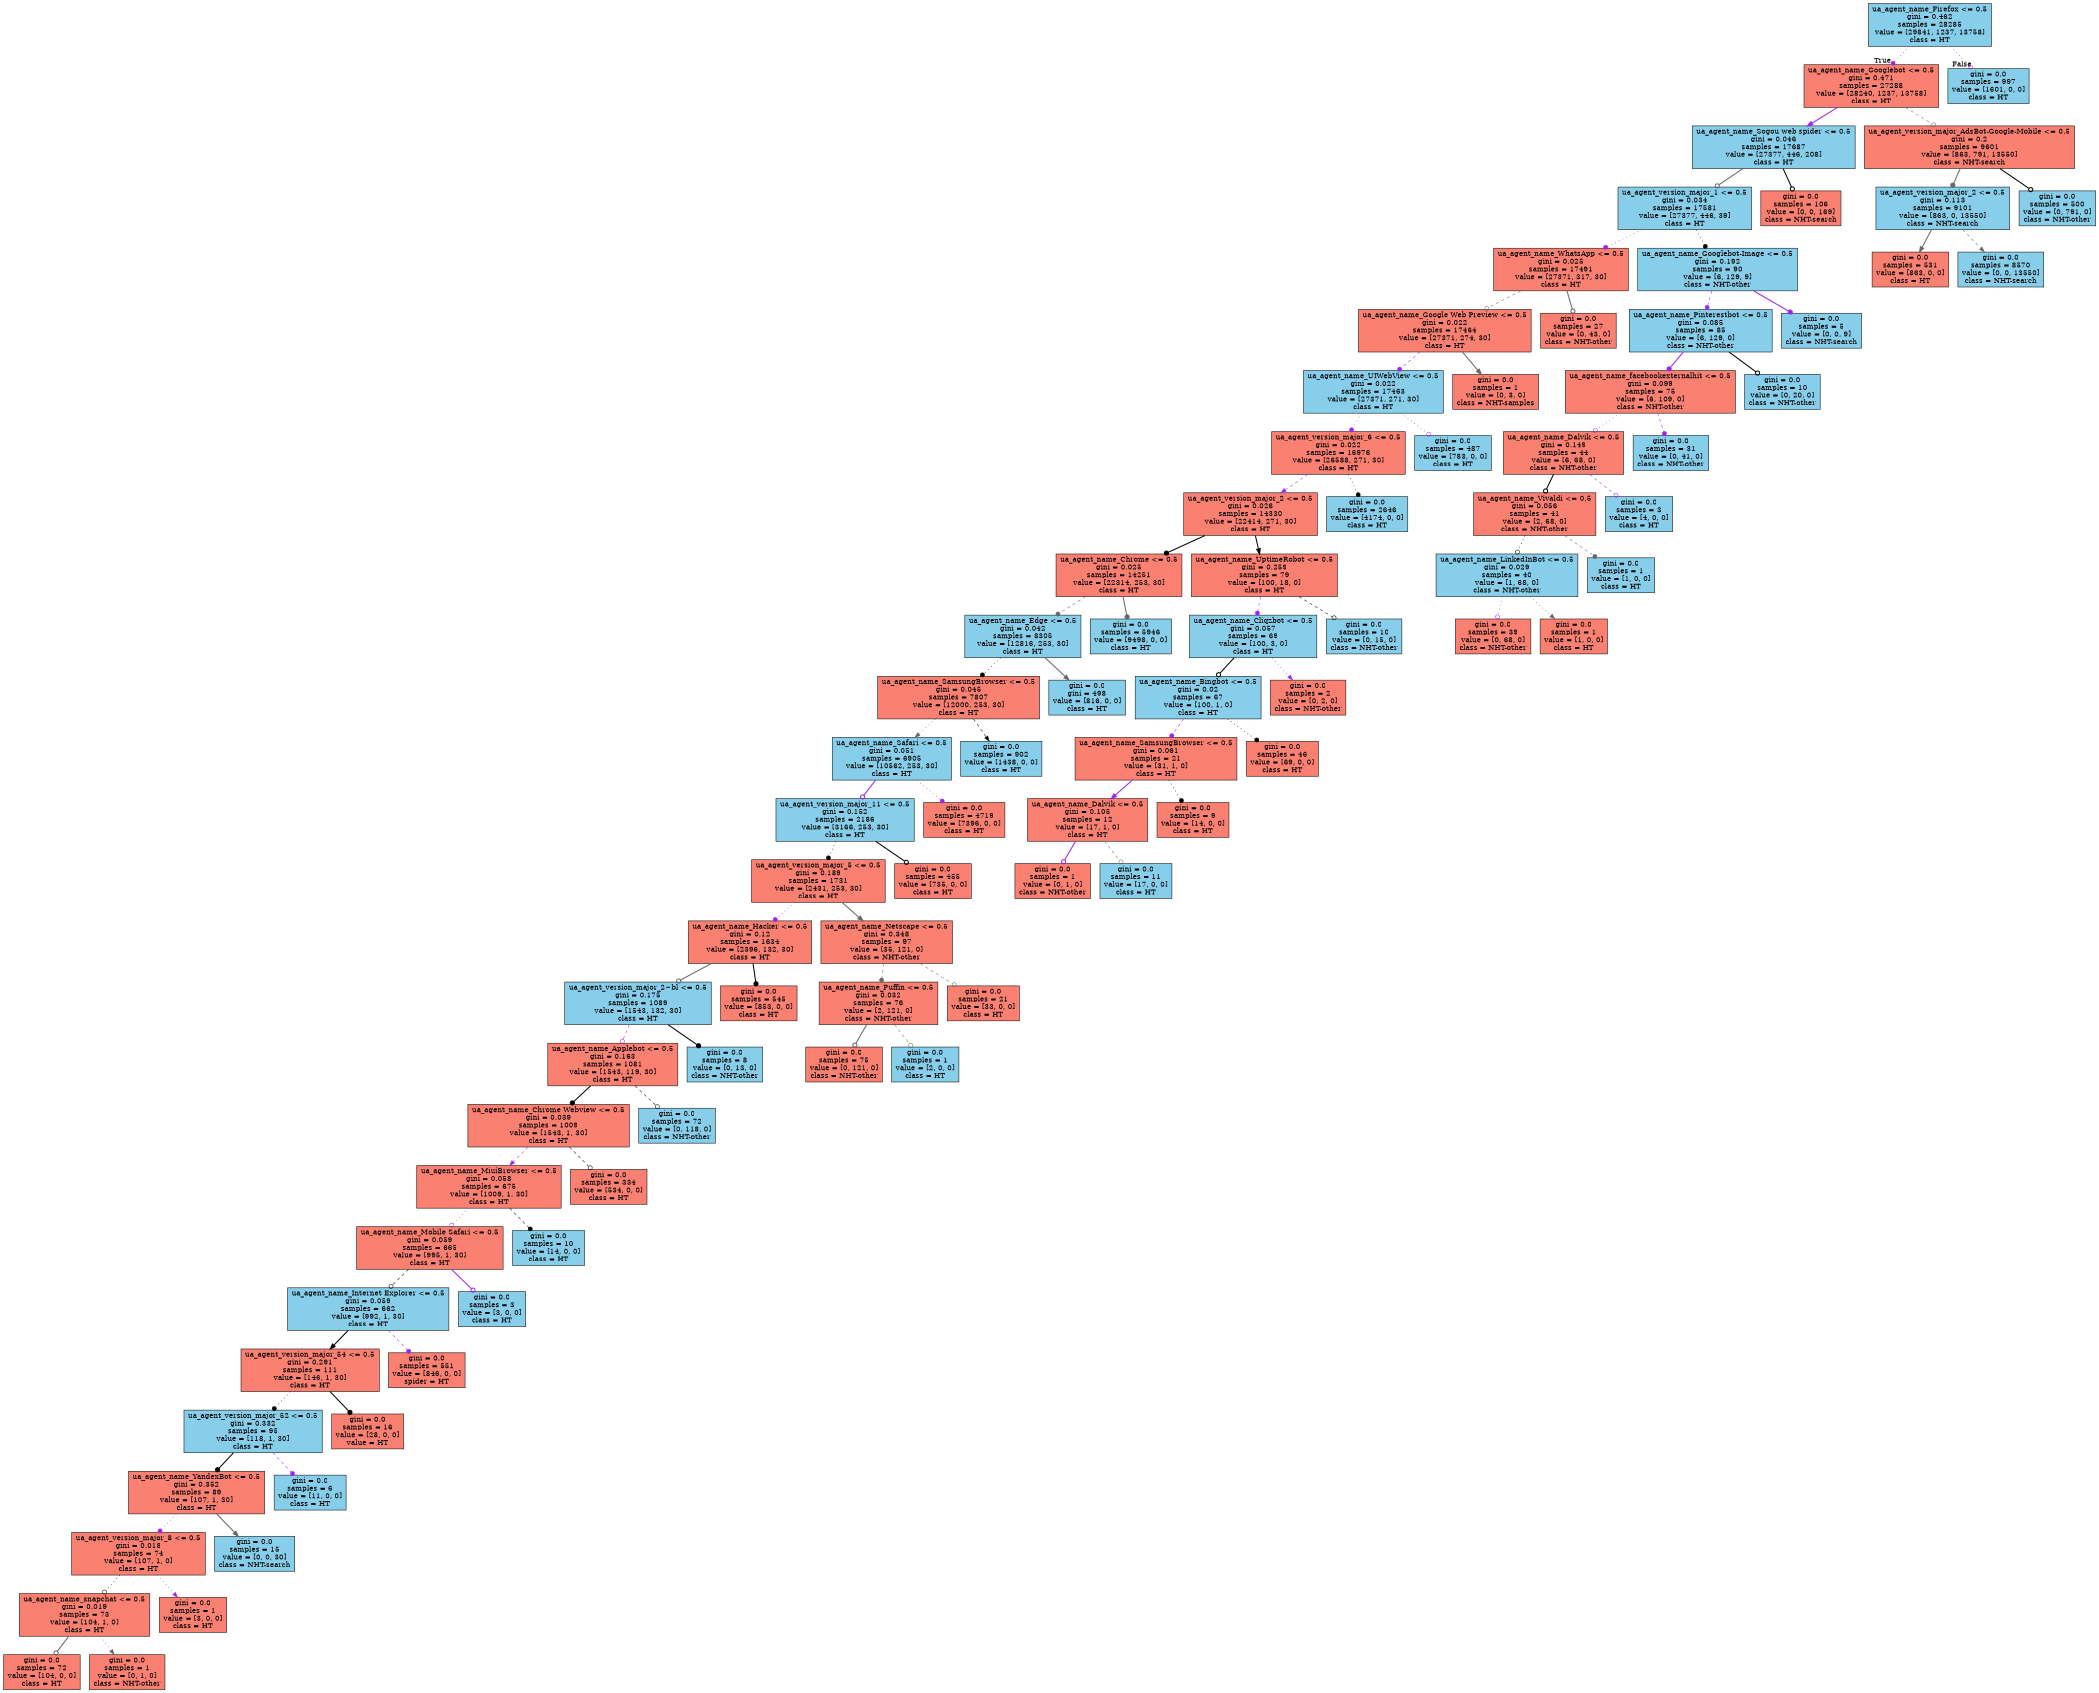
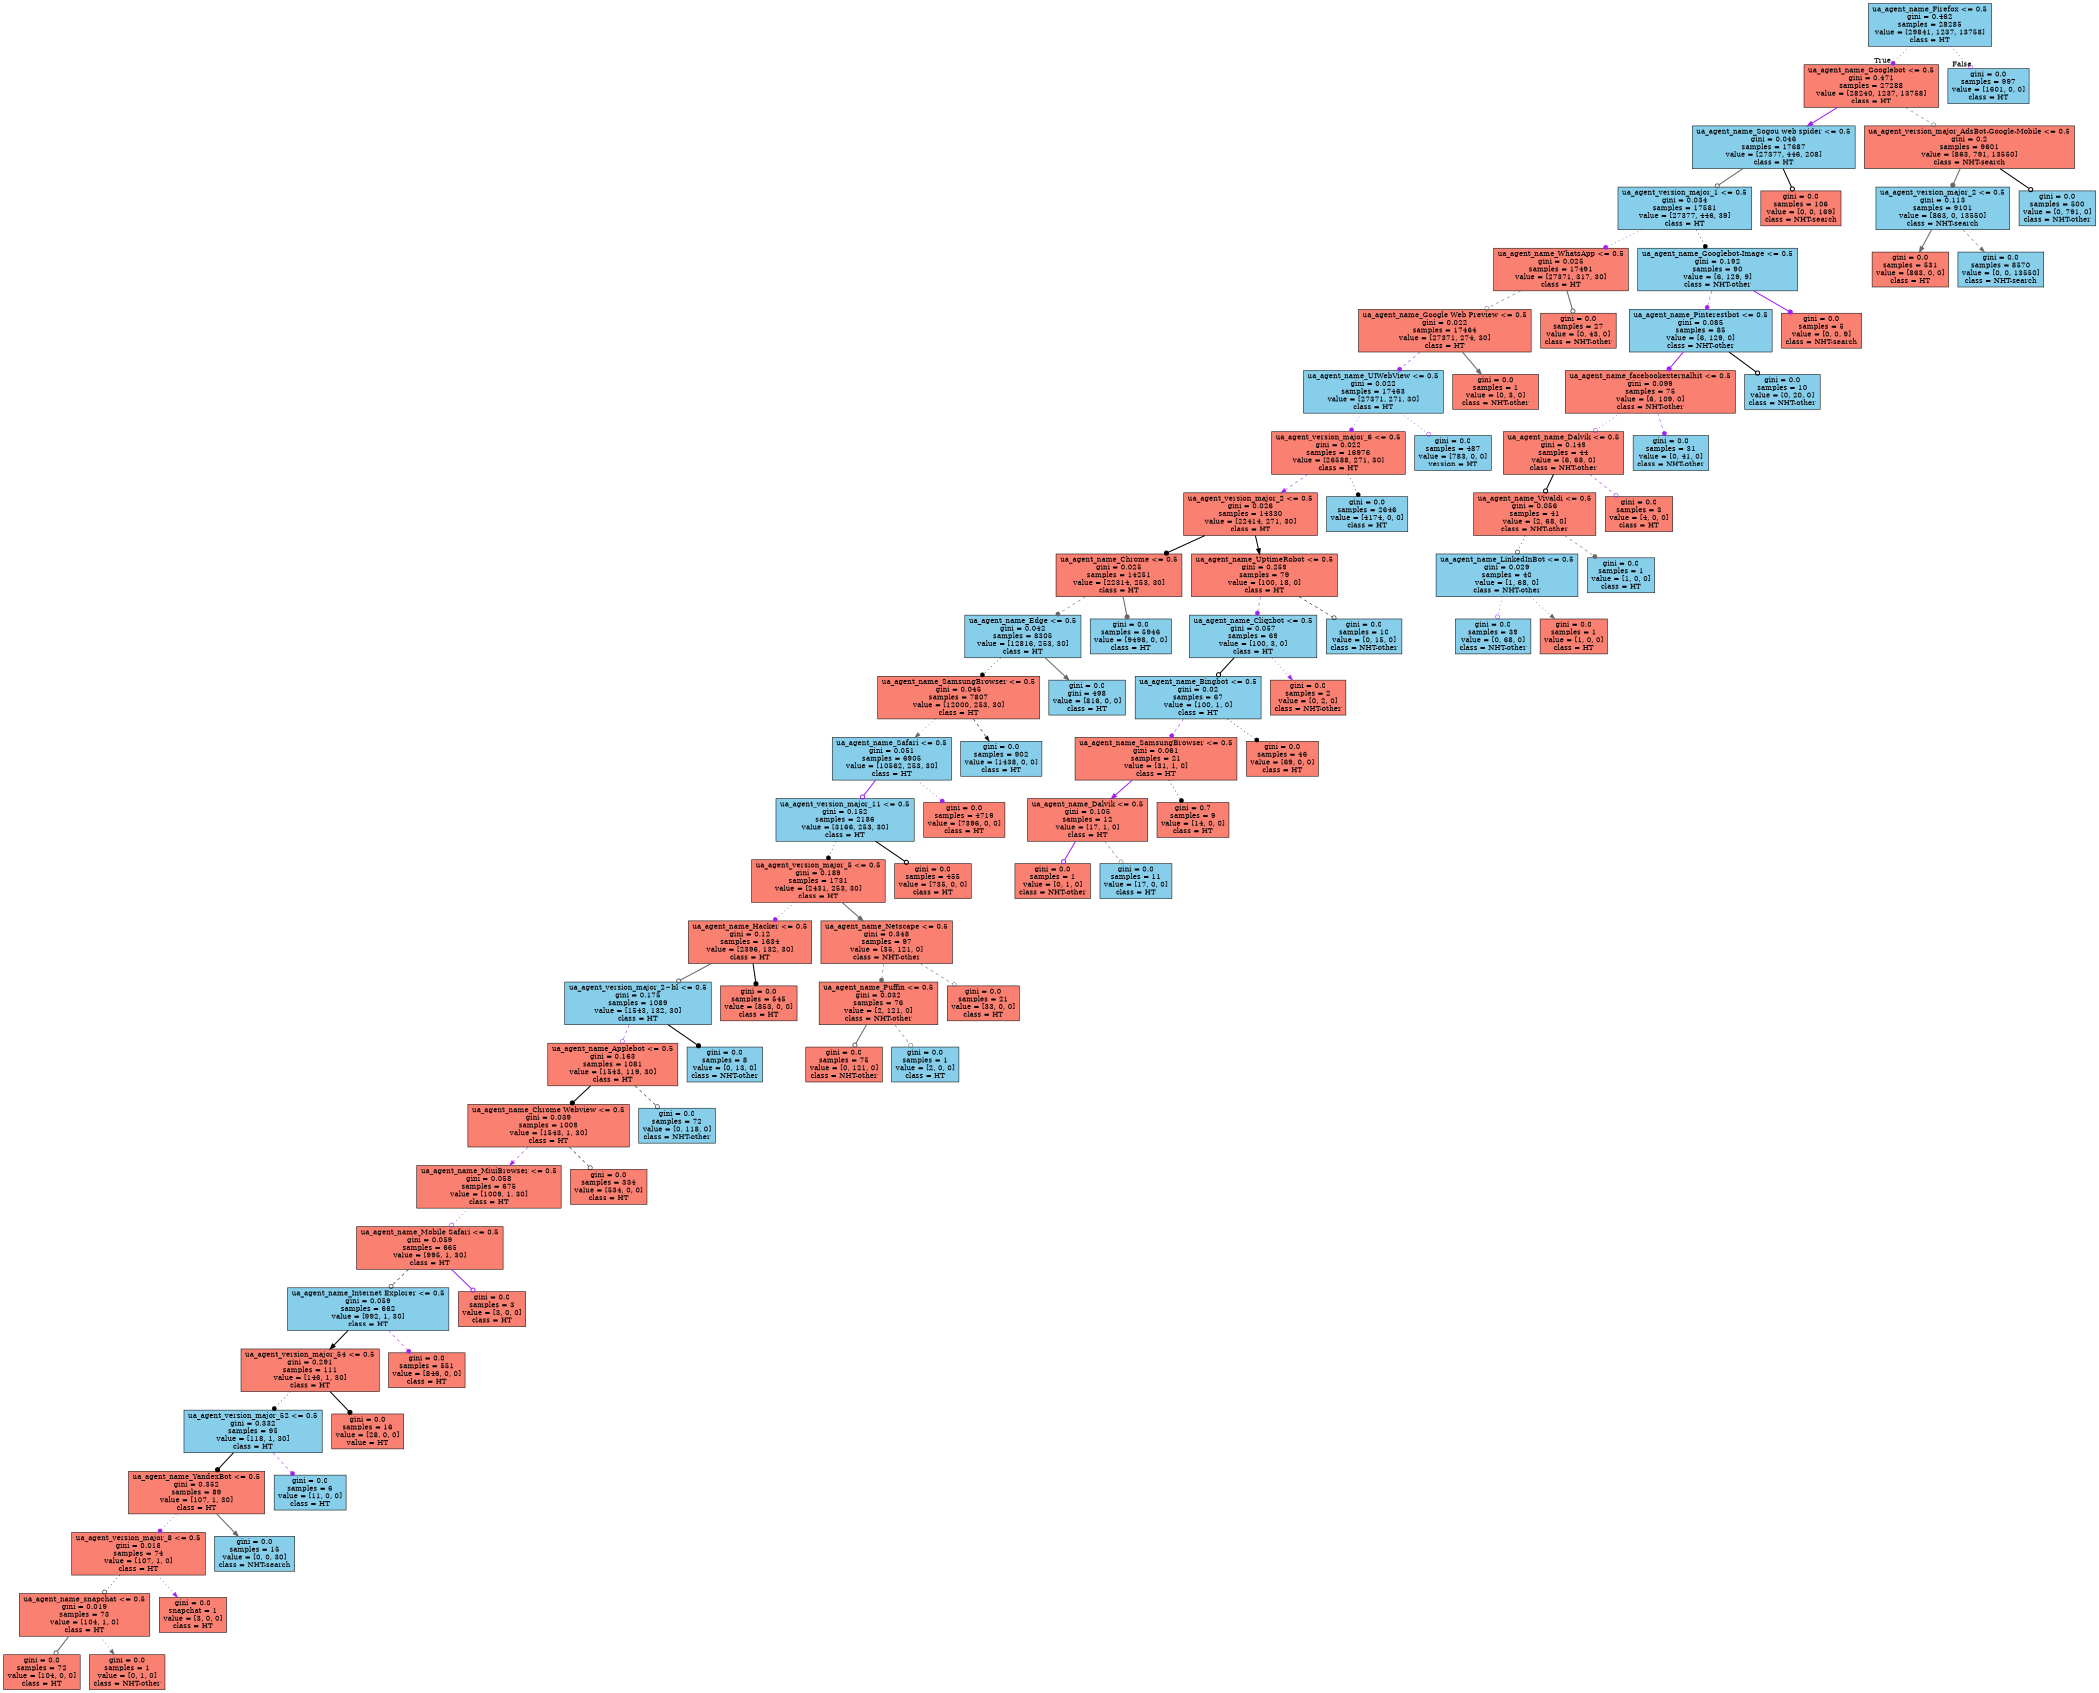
(1821, 331) -> (1821, 331)
(1496, 392) -> (1496, 392)
(1453, 453) -> (1453, 453)
(1639, 514) -> (1639, 514)
(1493, 636) -> (1493, 636)
(1193, 820) -> (1193, 820)
(549, 1248) -> none
(492, 1309) -> (492, 1309)
(427, 1370) -> (427, 1370)
(193, 1615) -> (193, 1615)
